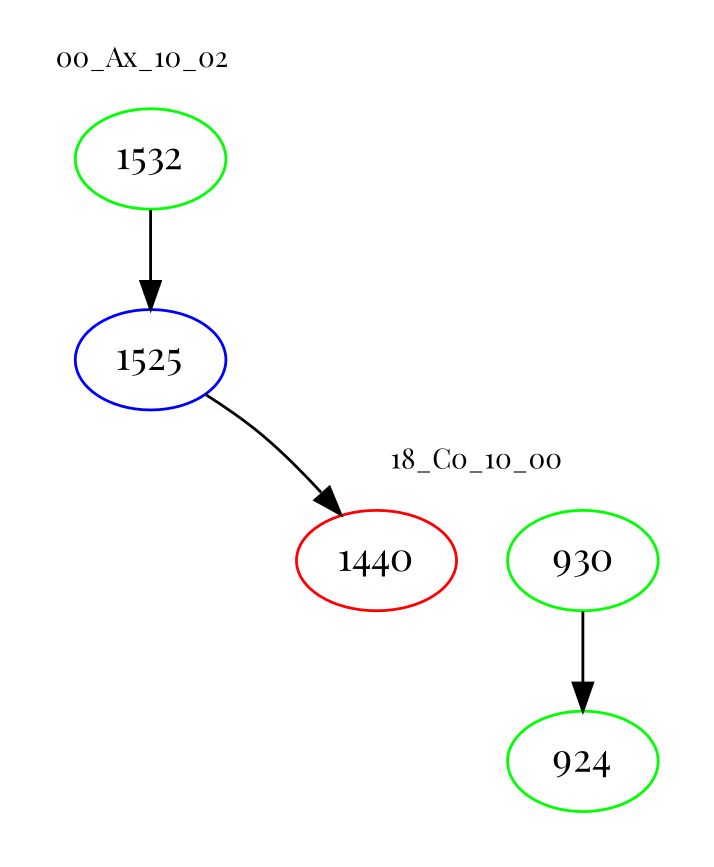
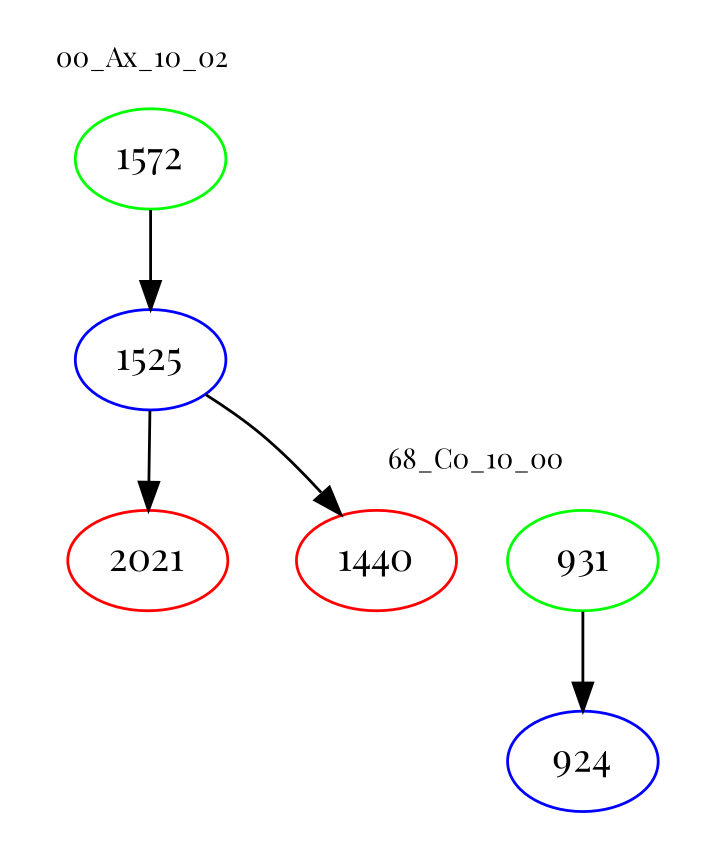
(151, 159) -> (151, 159)
(477, 462) -> (477, 462)
none -> (148, 561)
(583, 561) -> (583, 561)
(583, 761) -> (583, 761)
